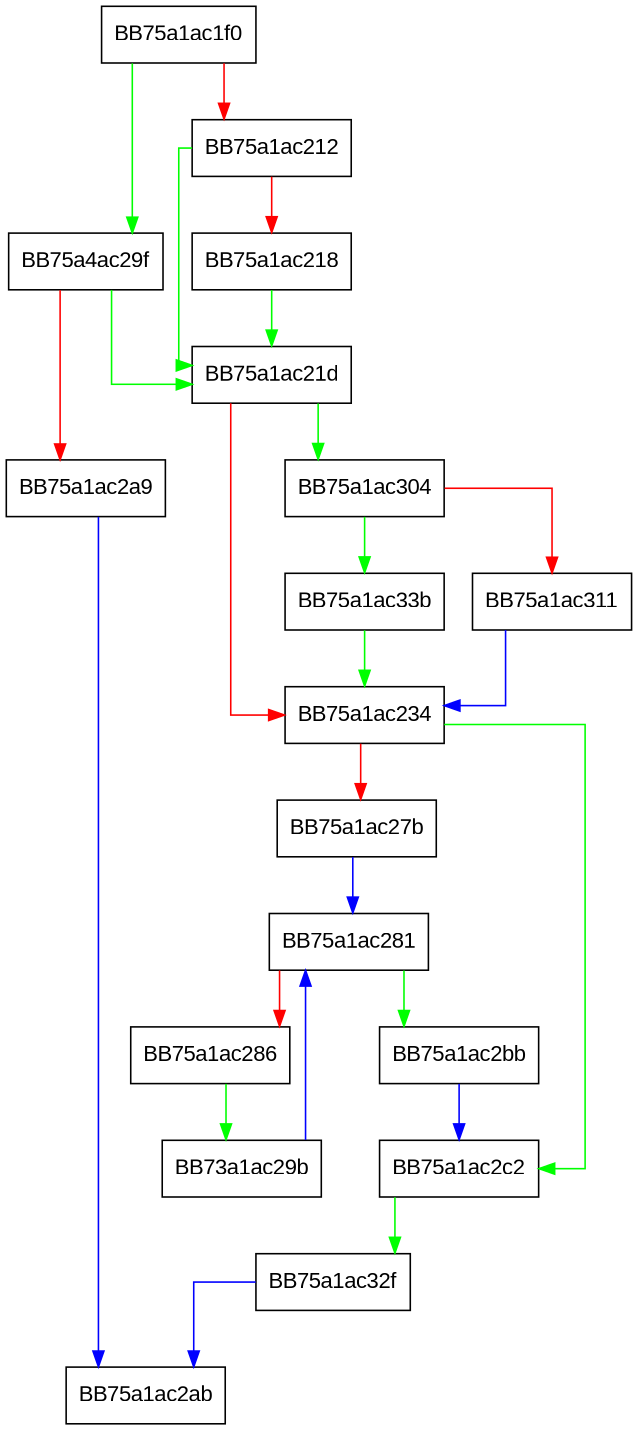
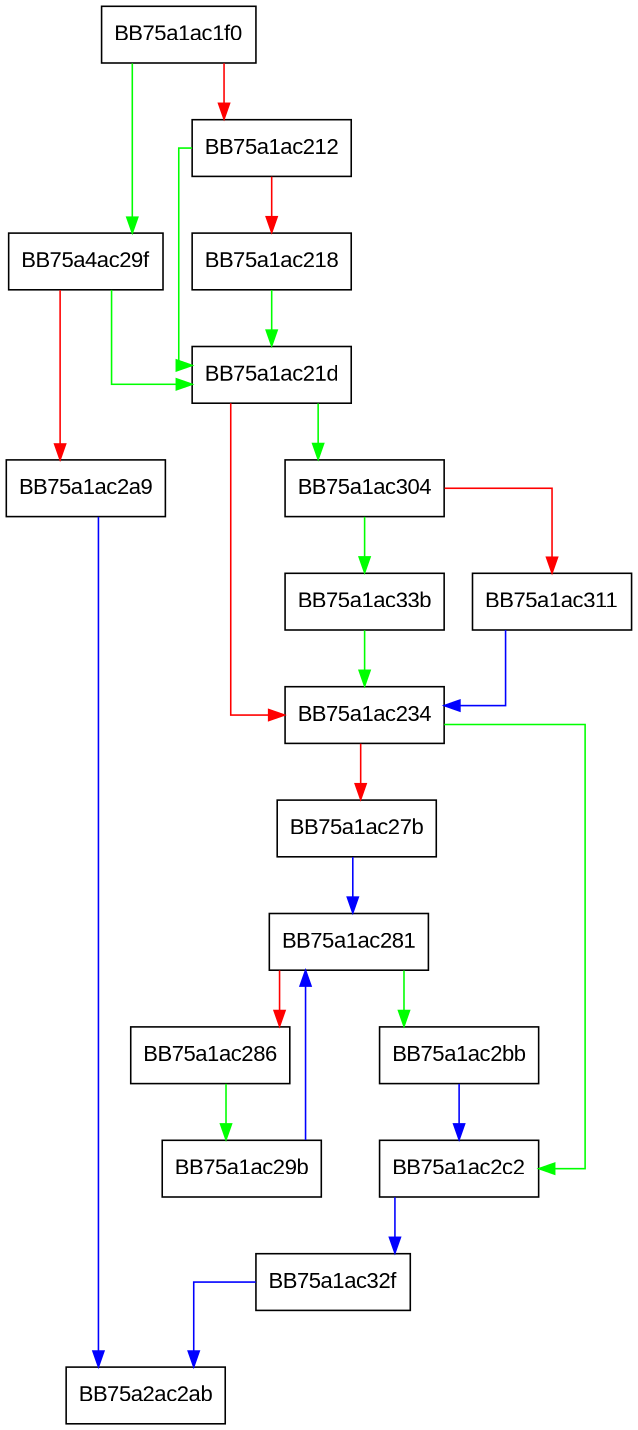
(242, 1169) -> (242, 1169)
(395, 1217) -> (395, 1217)
(146, 1395) -> (146, 1395)
